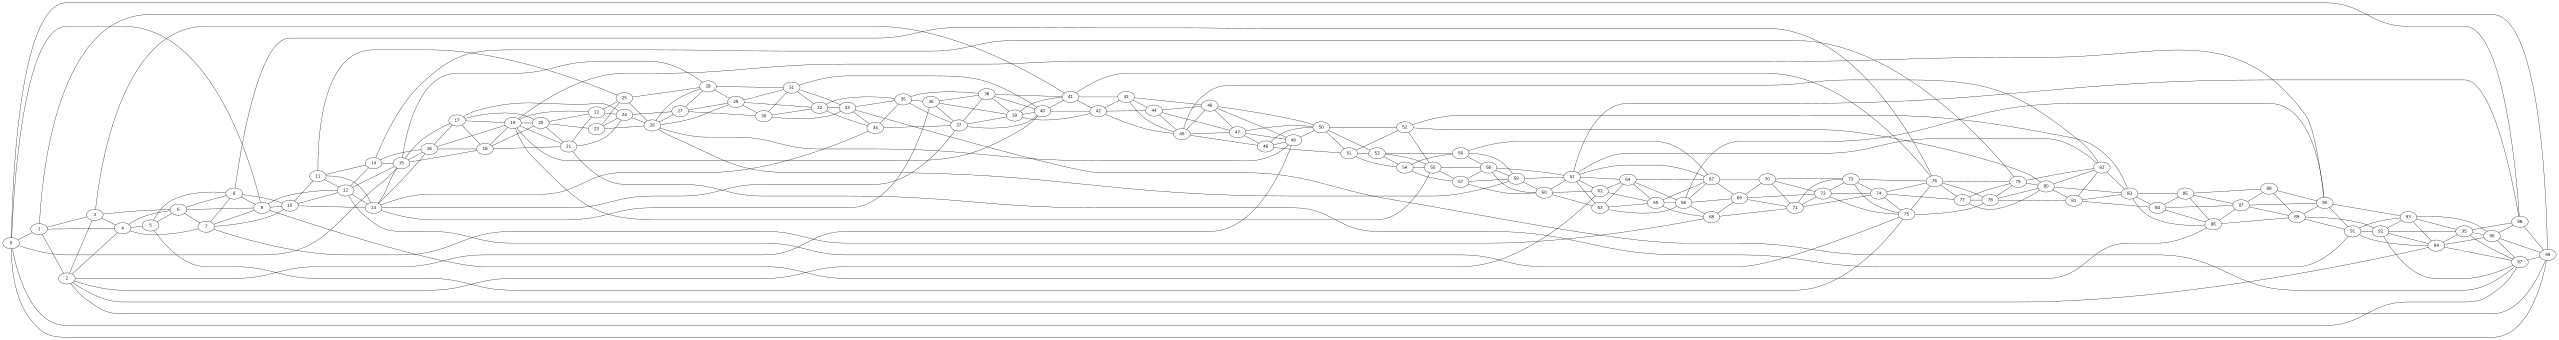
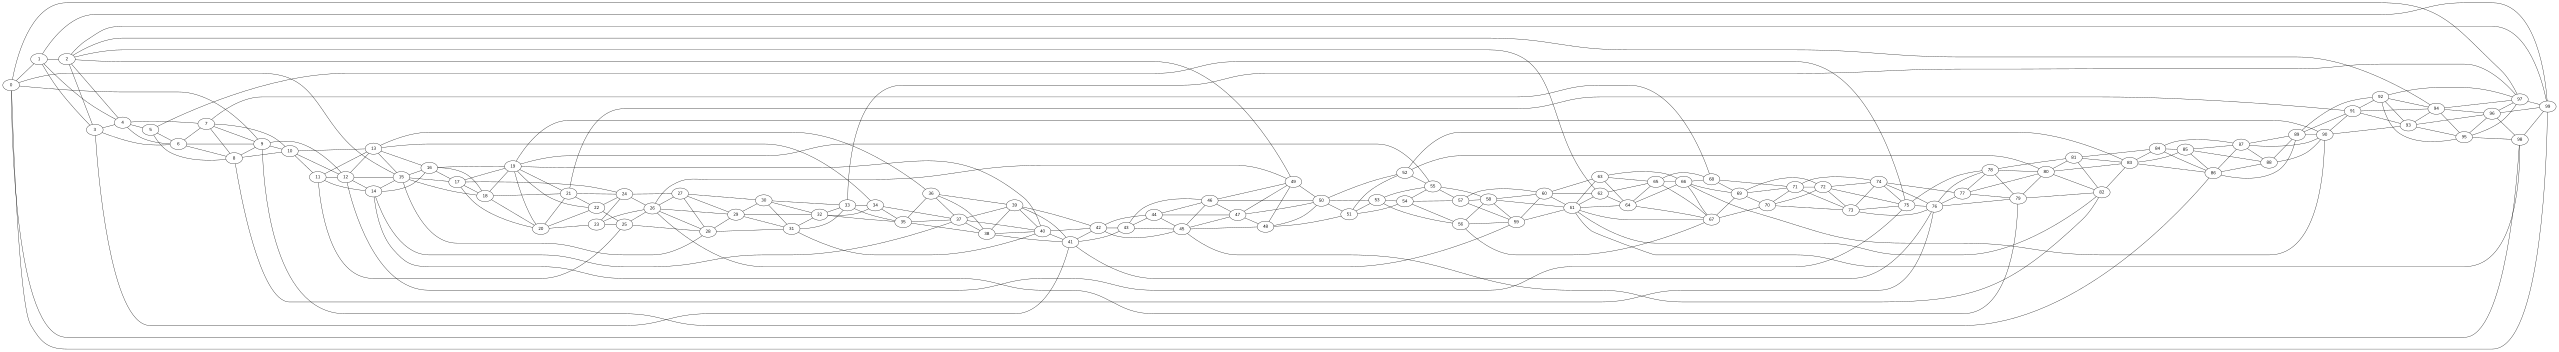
none -> (2241, 168)
(678, 196) -> (650, 267)
